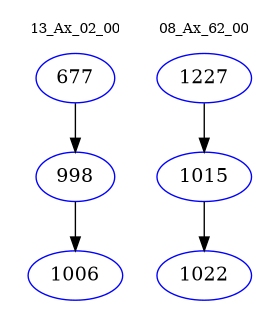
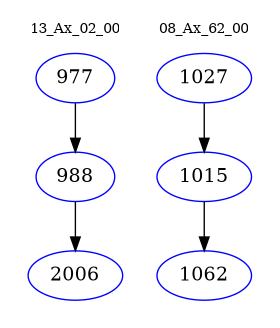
(75, 78) -> (75, 78)
(204, 78) -> (204, 78)
(75, 177) -> (75, 177)
(75, 276) -> (75, 276)
(204, 276) -> (204, 276)
